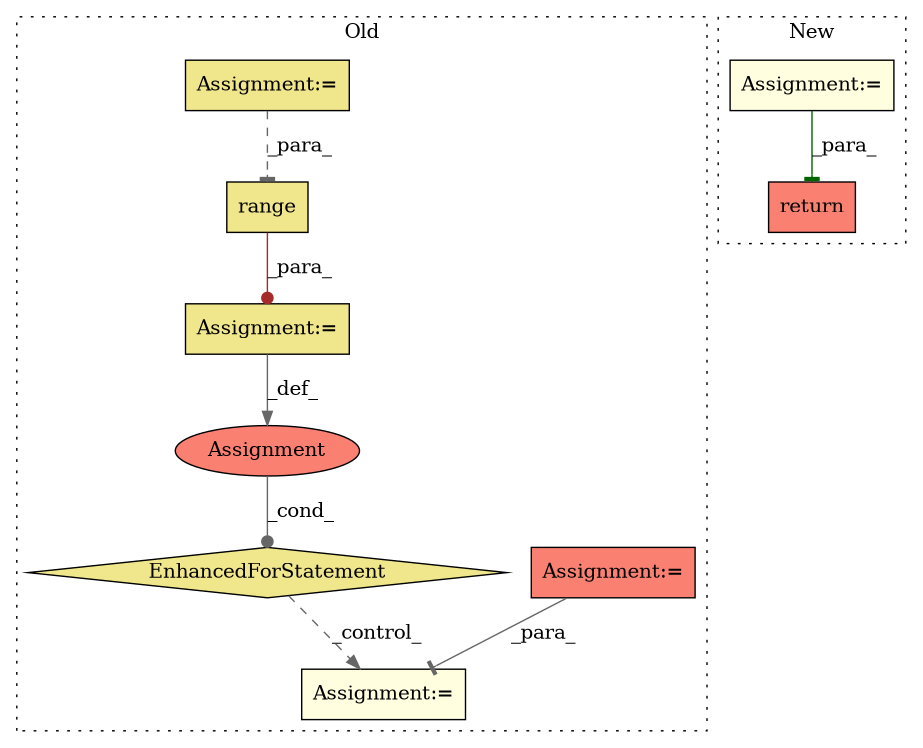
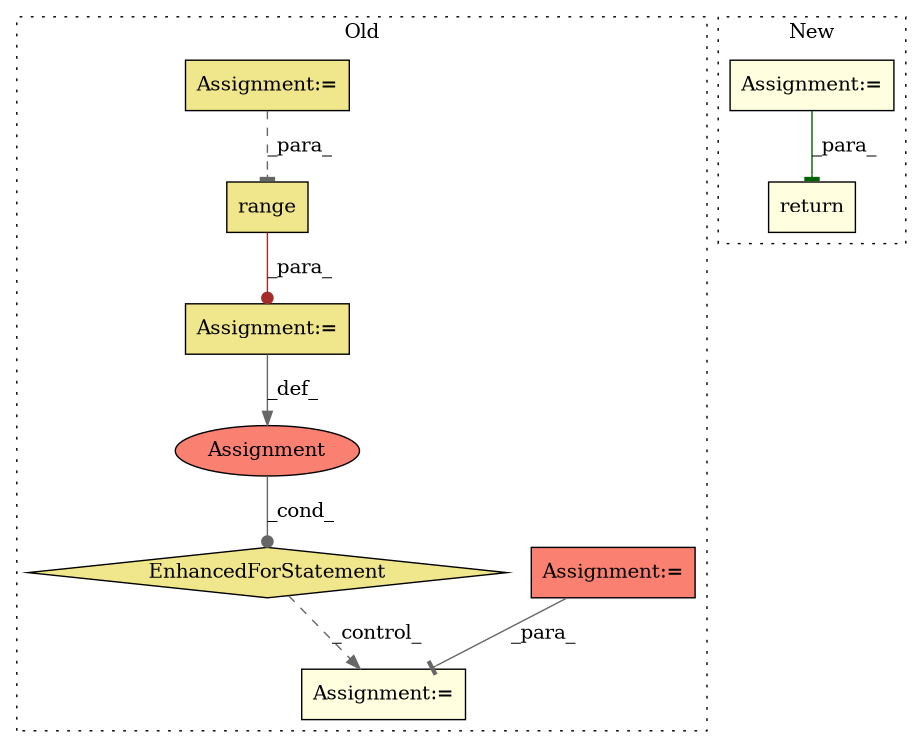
(812, 207) -> (812, 207)
